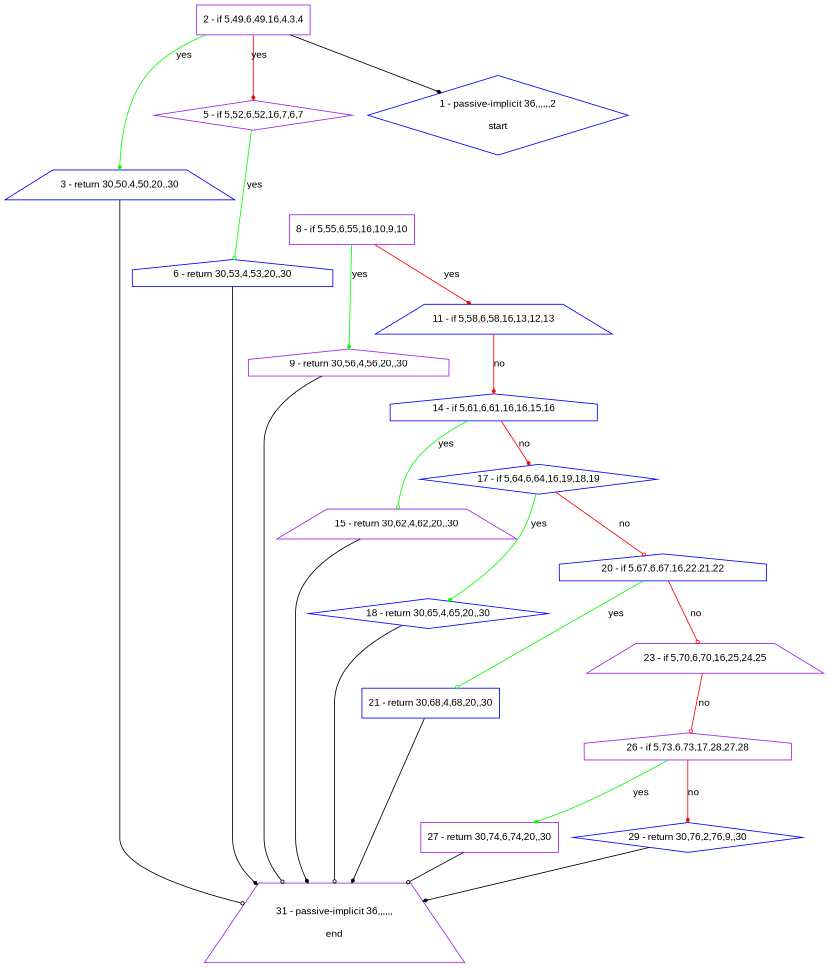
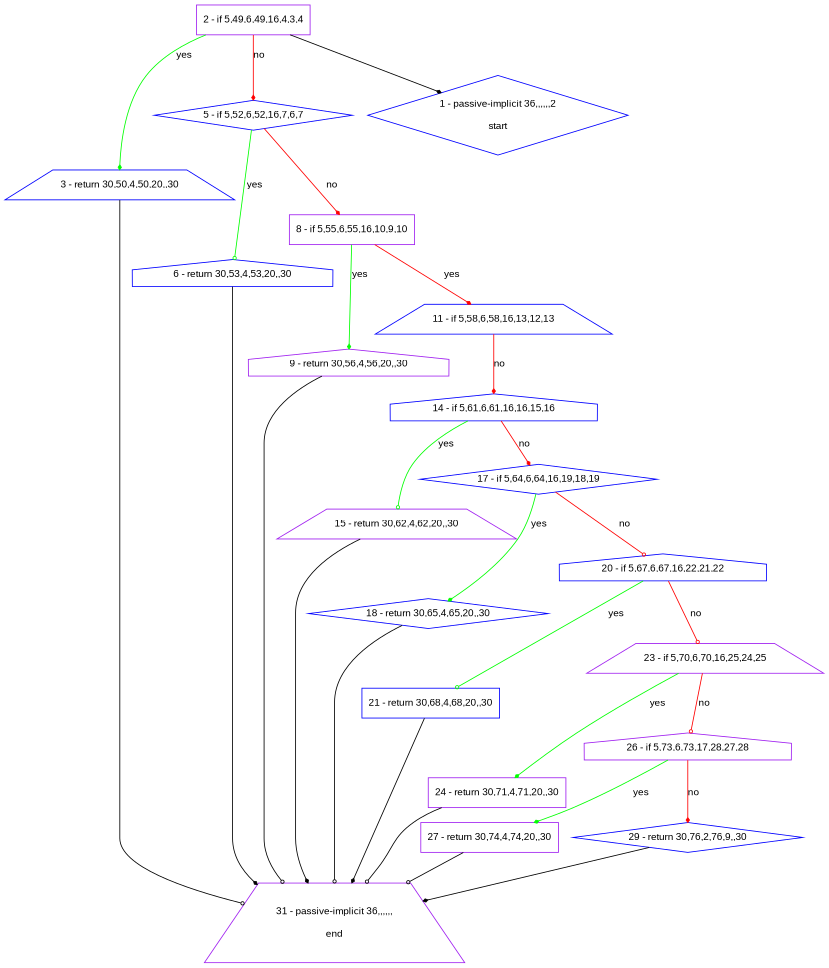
(259, 55) -> (259, 55)
(253, 115) -> (253, 115)
none -> (300, 170)
none -> (497, 793)
(490, 837) -> (490, 837)
